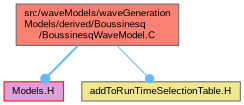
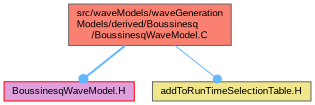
(34, 91) -> (69, 91)
